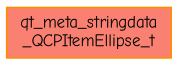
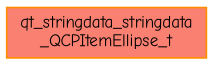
(89, 33) -> (107, 33)
